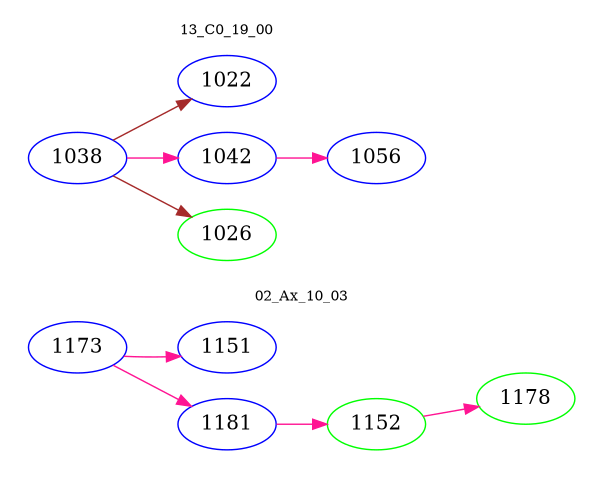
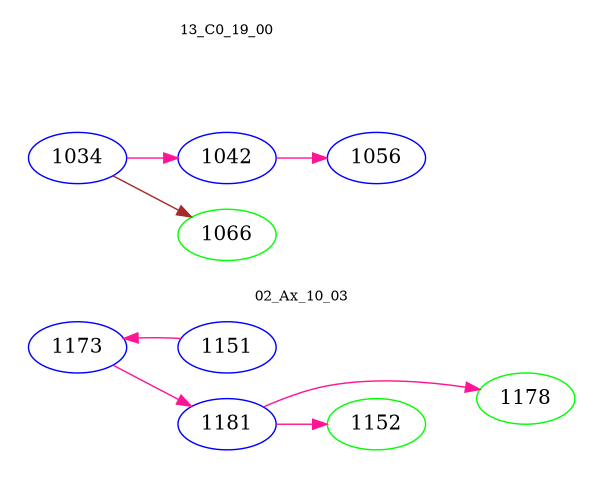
(227, 81) -> none
(78, 158) -> (78, 158)
(227, 235) -> (227, 235)
(145, 357) -> (159, 338)
(444, 413) -> (363, 382)
